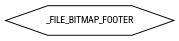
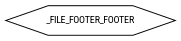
(90, 20) -> (91, 20)
